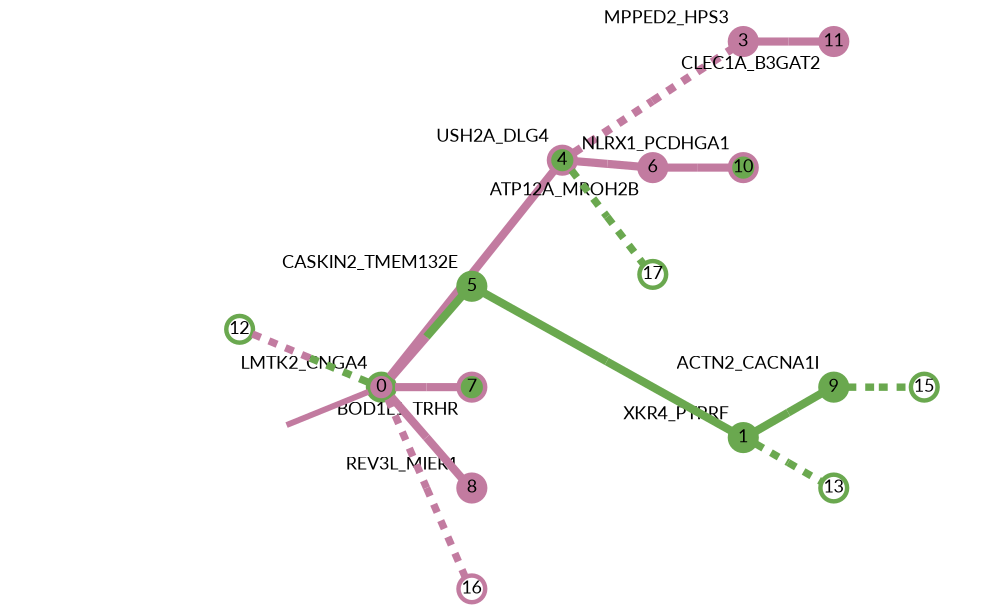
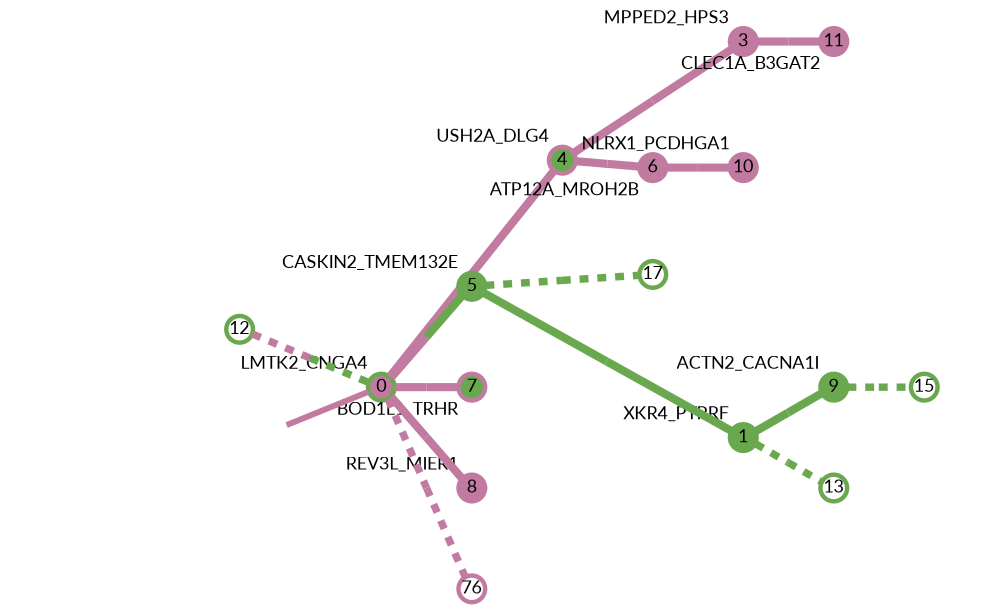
(653, 101) -> (653, 101)
(743, 168) -> (743, 168)
(607, 217) -> (562, 280)
(472, 589) -> (472, 589)
